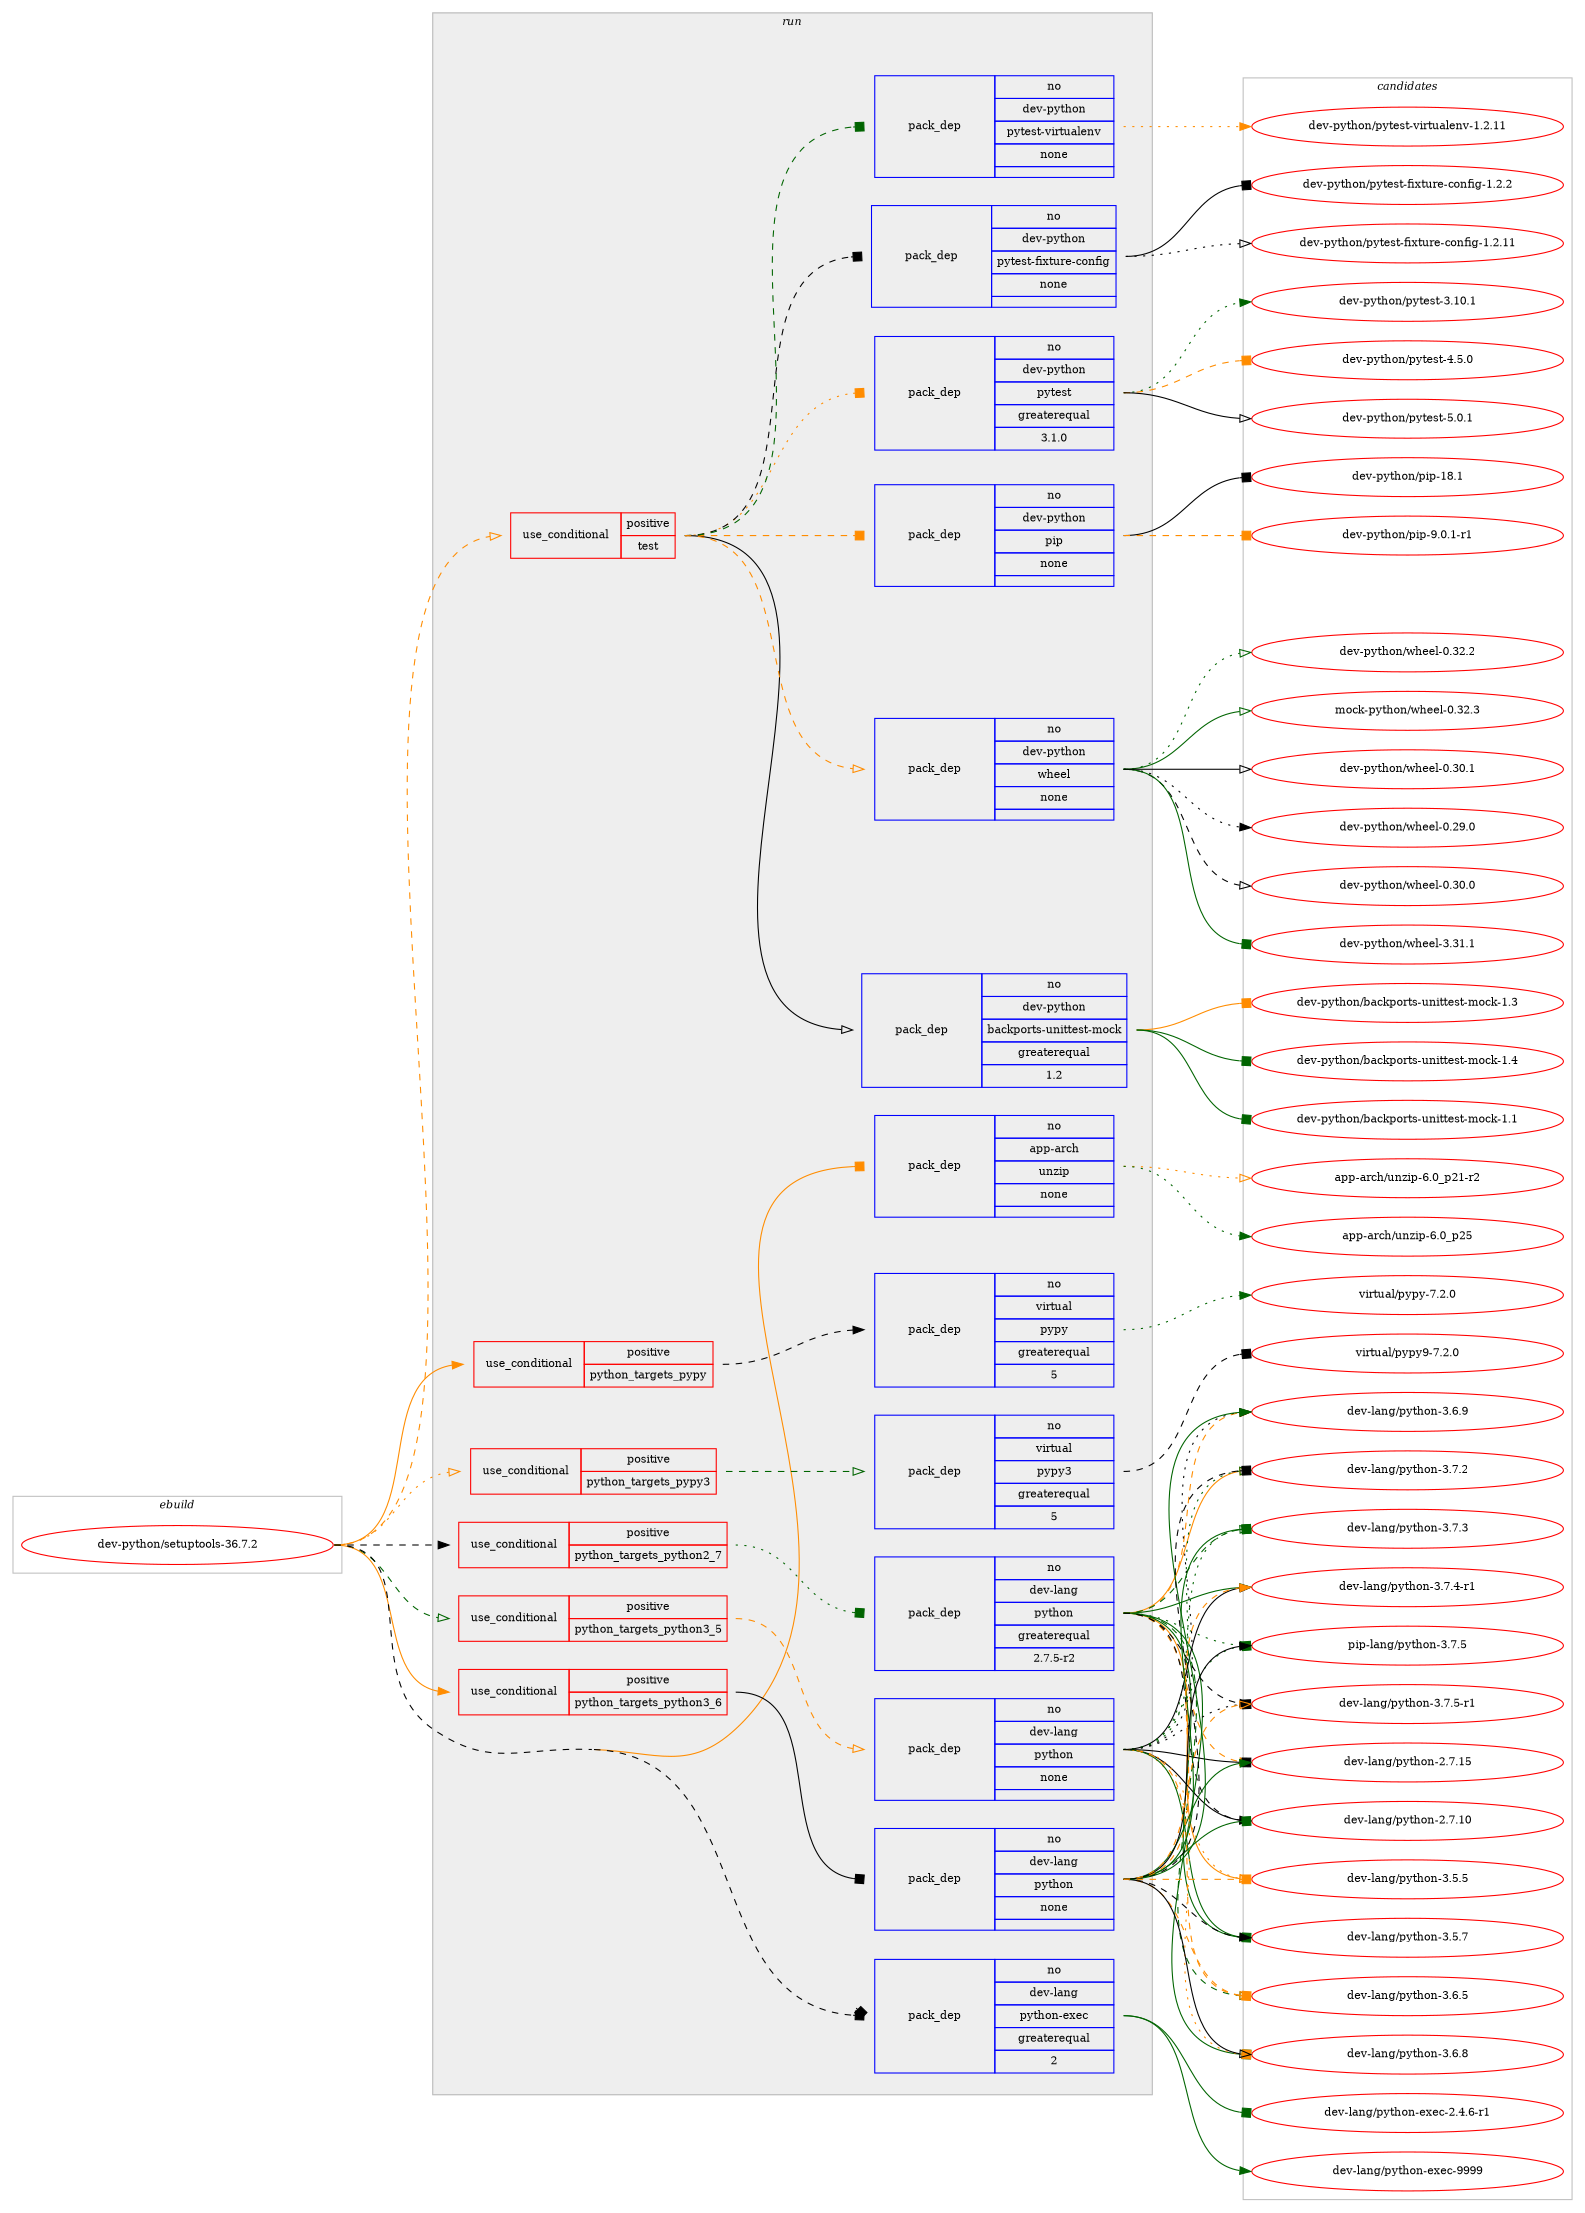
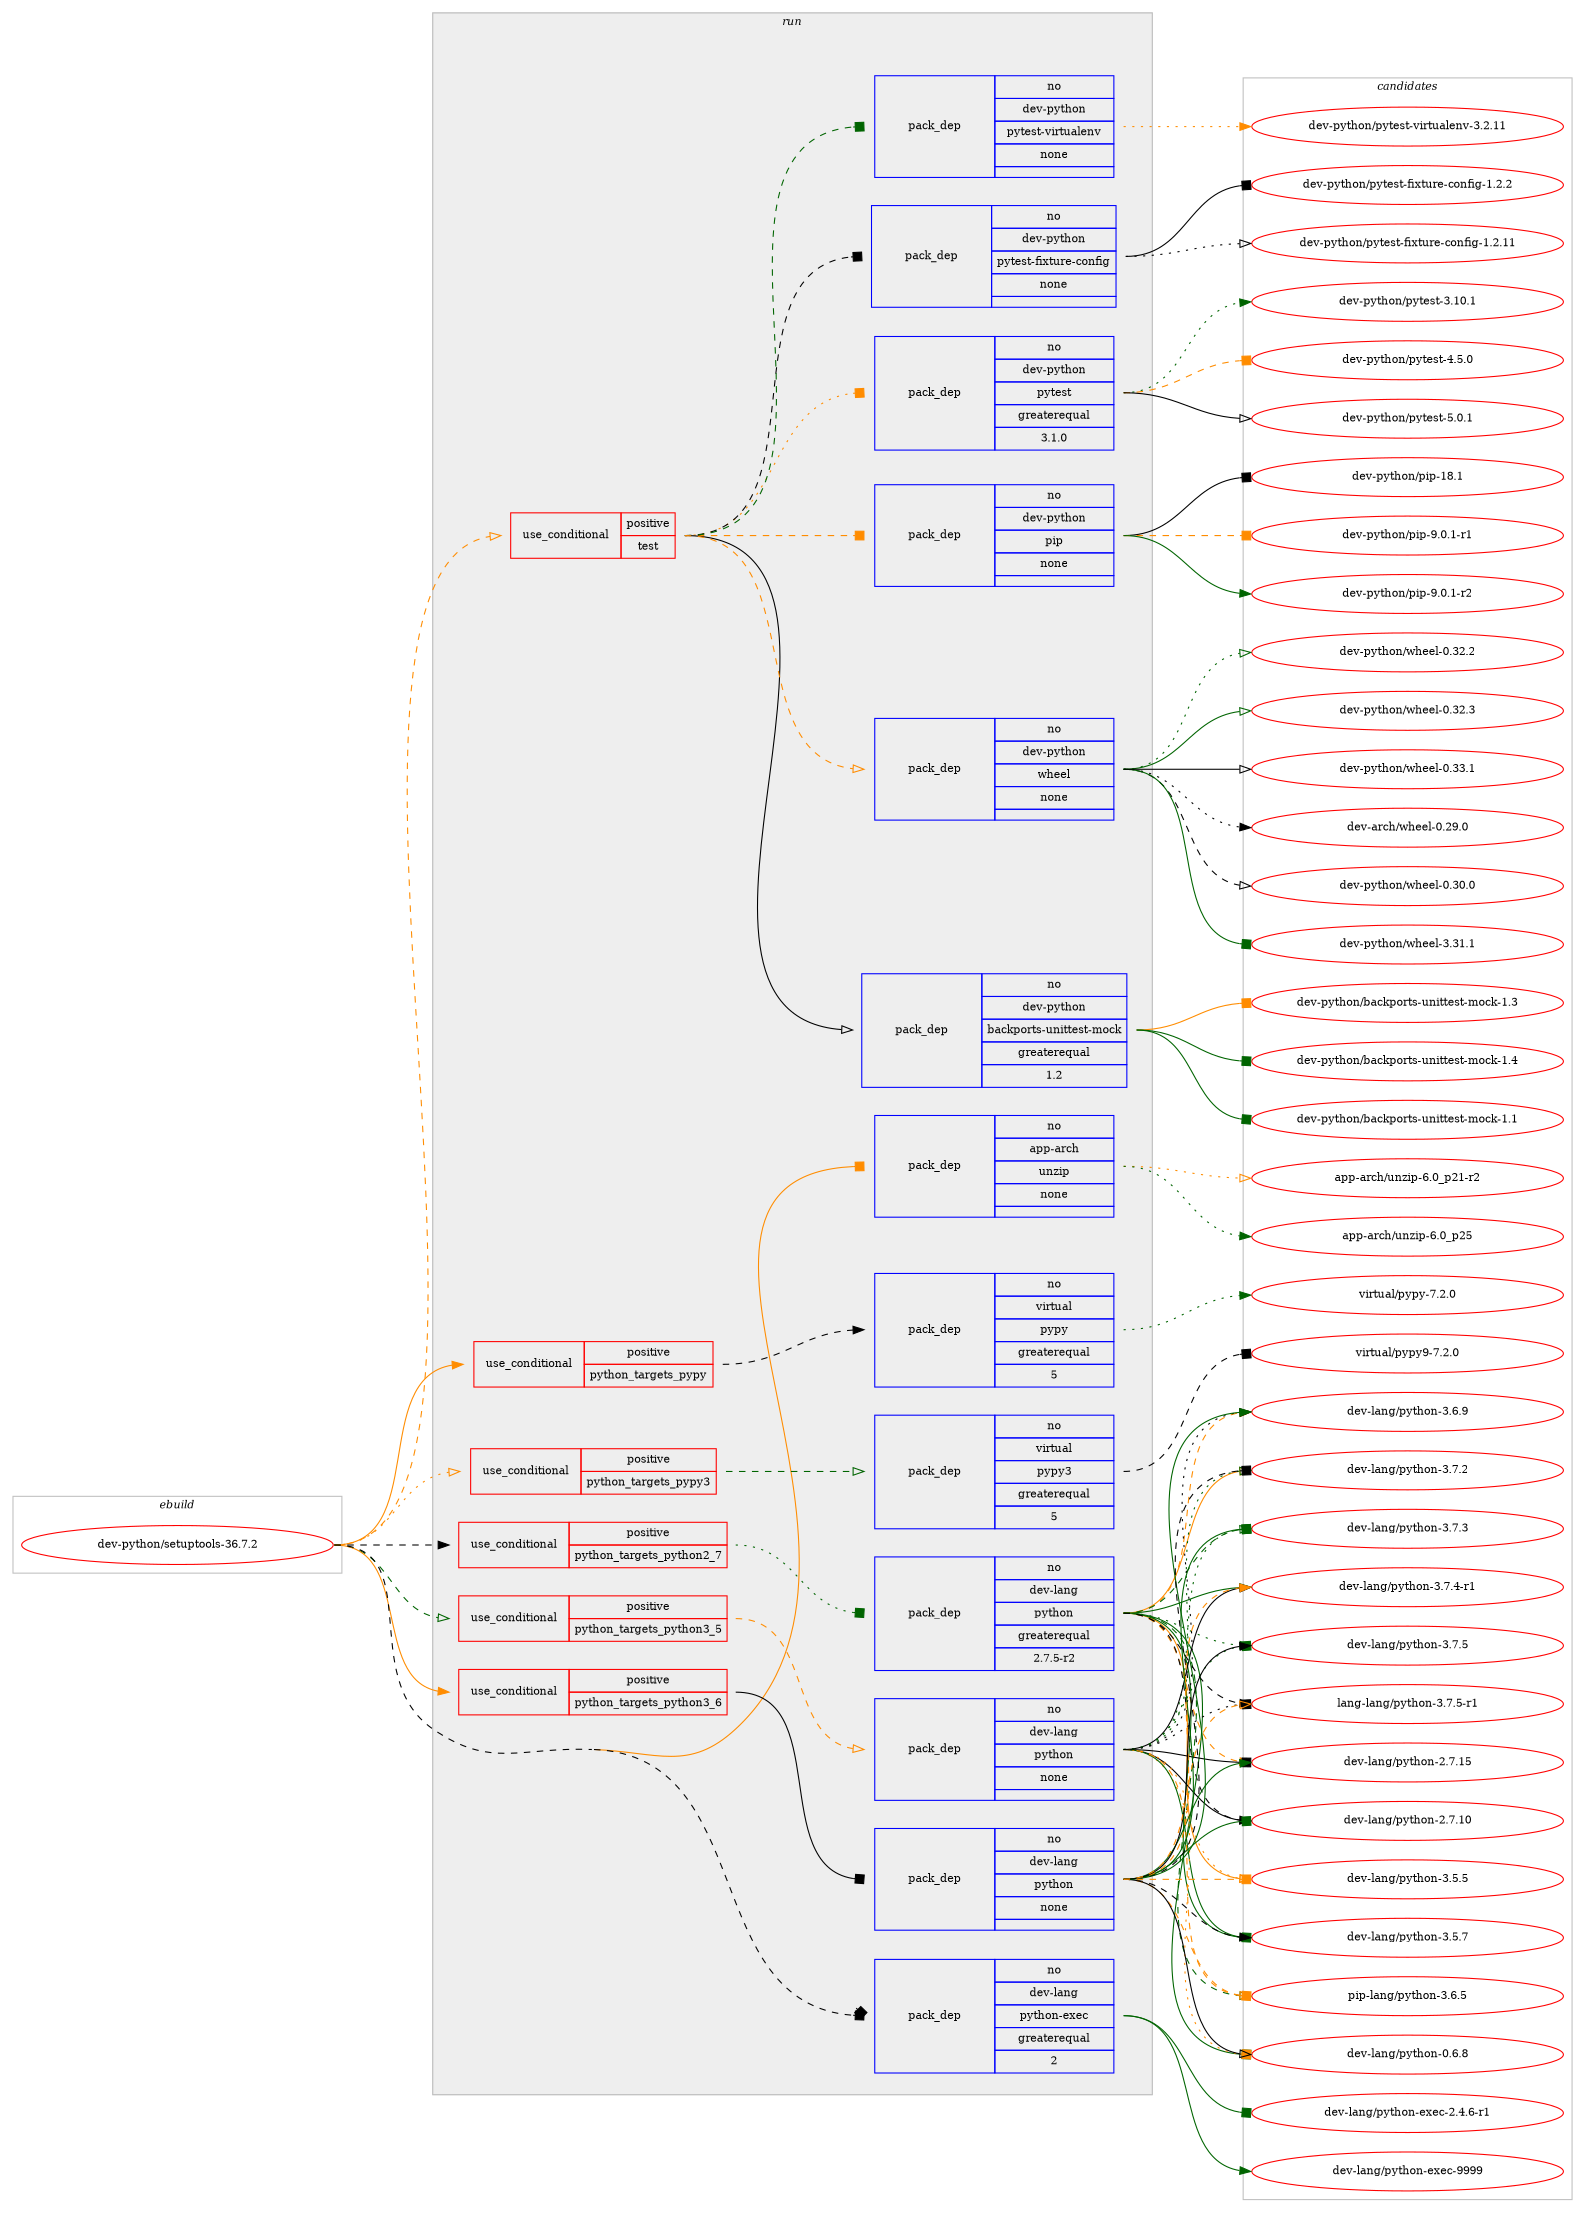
(1408, 127) -> (1408, 127)
none -> (1408, 594)
(1408, 711) -> (1408, 711)
(1408, 769) -> (1408, 769)
(1408, 828) -> (1408, 828)
(1408, 1646) -> (1408, 1646)
(1408, 1704) -> (1408, 1704)
(1408, 1996) -> (1408, 1996)
(1408, 2055) -> (1408, 2055)
